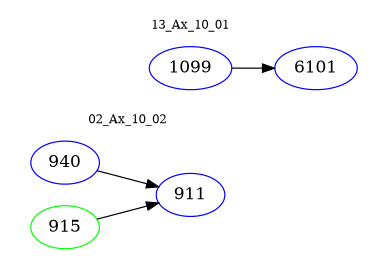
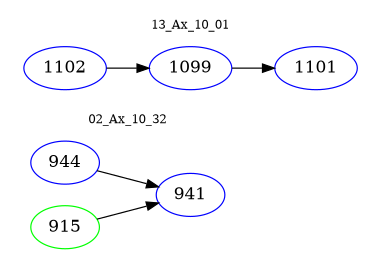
none -> (65, 68)
(316, 68) -> (316, 68)
(128, 120) -> (128, 120)
(65, 163) -> (65, 163)
(191, 195) -> (191, 195)
